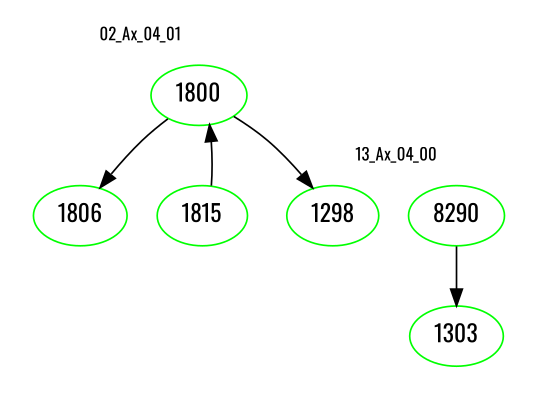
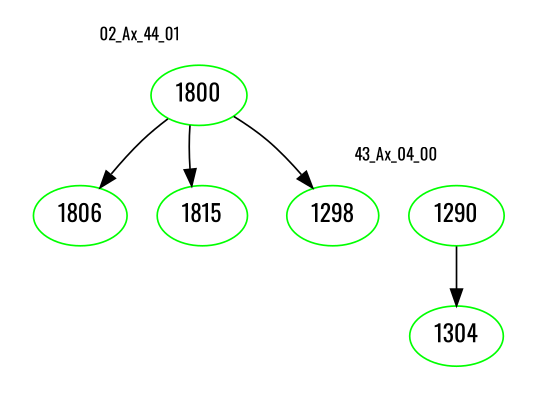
(140, 36) -> (140, 36)
(396, 156) -> (396, 156)
(212, 164) -> (189, 147)
(457, 216) -> (457, 216)
(457, 336) -> (457, 336)
